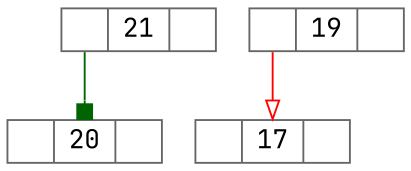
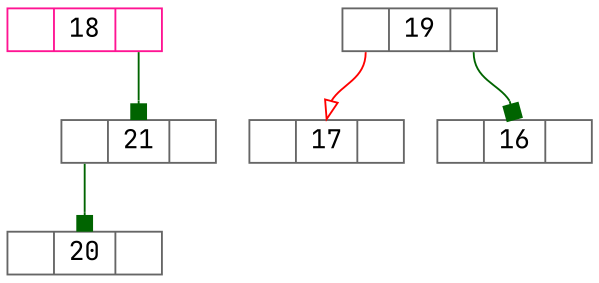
none -> (85, 30)
none -> (515, 141)
